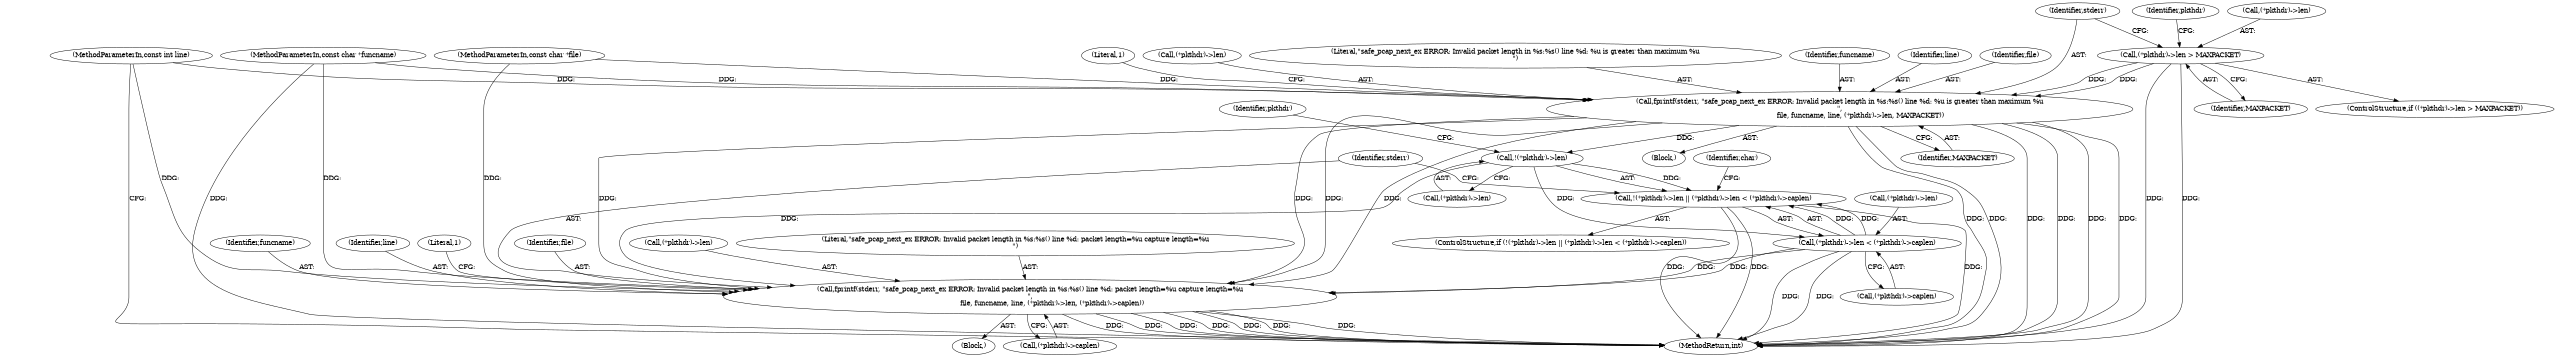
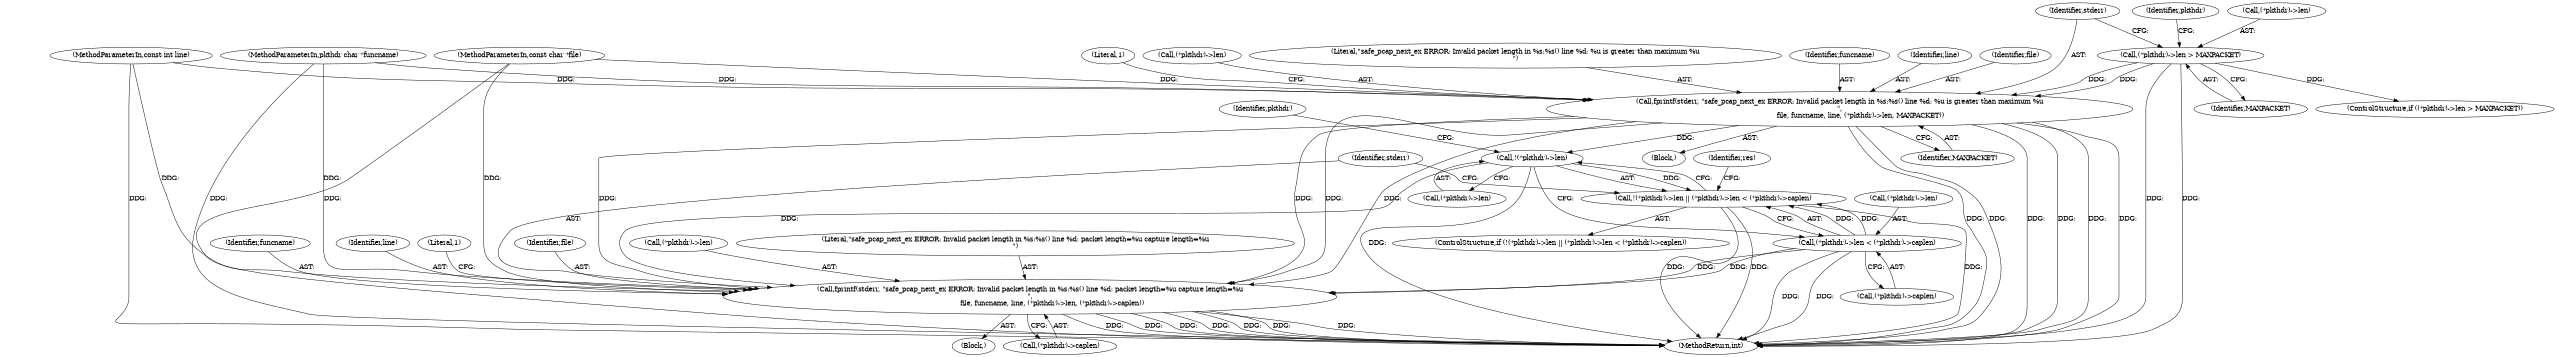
(323, 56) -> (323, 56)
(2317, 80) -> (2317, 80)
(1732, 159) -> (1732, 159)
none -> (1647, 169)
(139, 199) -> (139, 199)
(1567, 199) -> (1567, 199)
(1787, 219) -> (1787, 219)
none -> (1407, 282)
none -> (737, 315)
